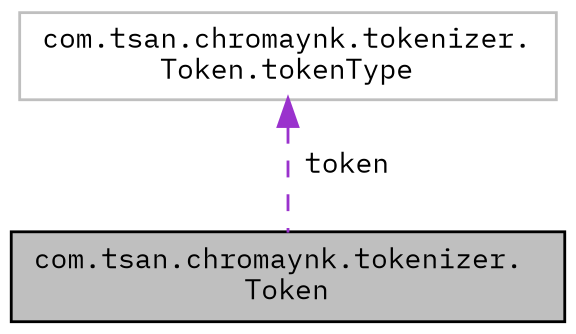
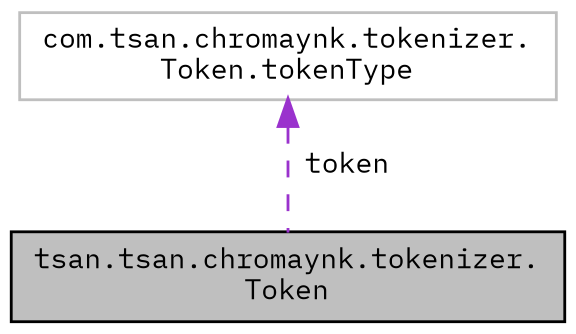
(288, 277) -> (288, 277)
